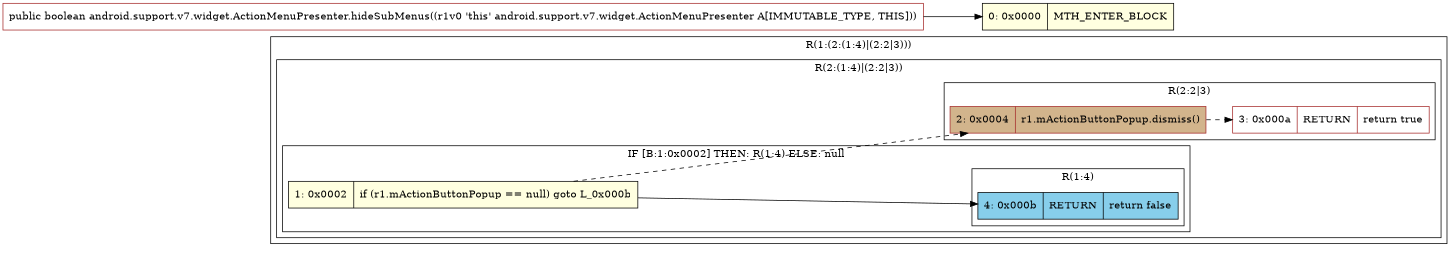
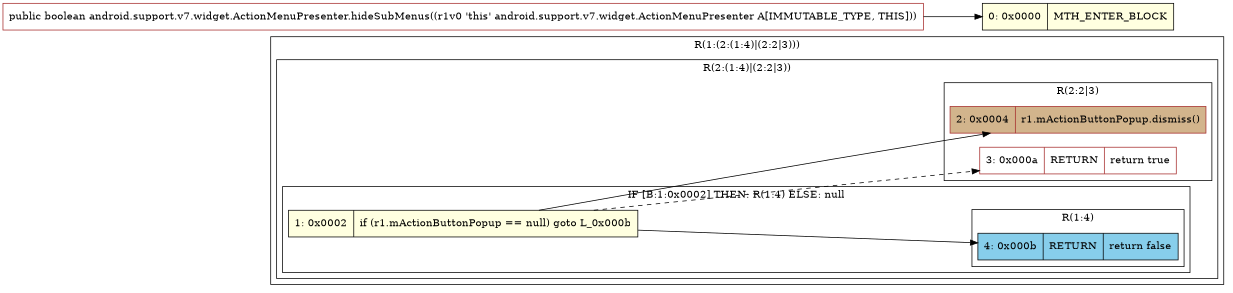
(1216, 120) -> (773, 192)
(767, 158) -> (761, 172)
